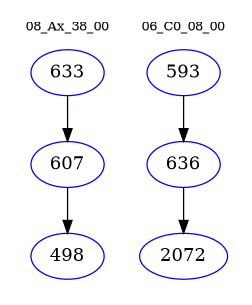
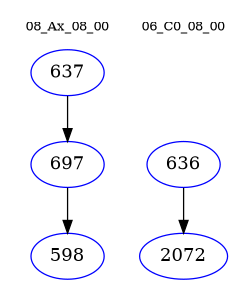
(68, 27) -> (68, 27)
(68, 73) -> (68, 73)
(184, 73) -> none
(68, 164) -> (68, 164)
(68, 256) -> (68, 256)
